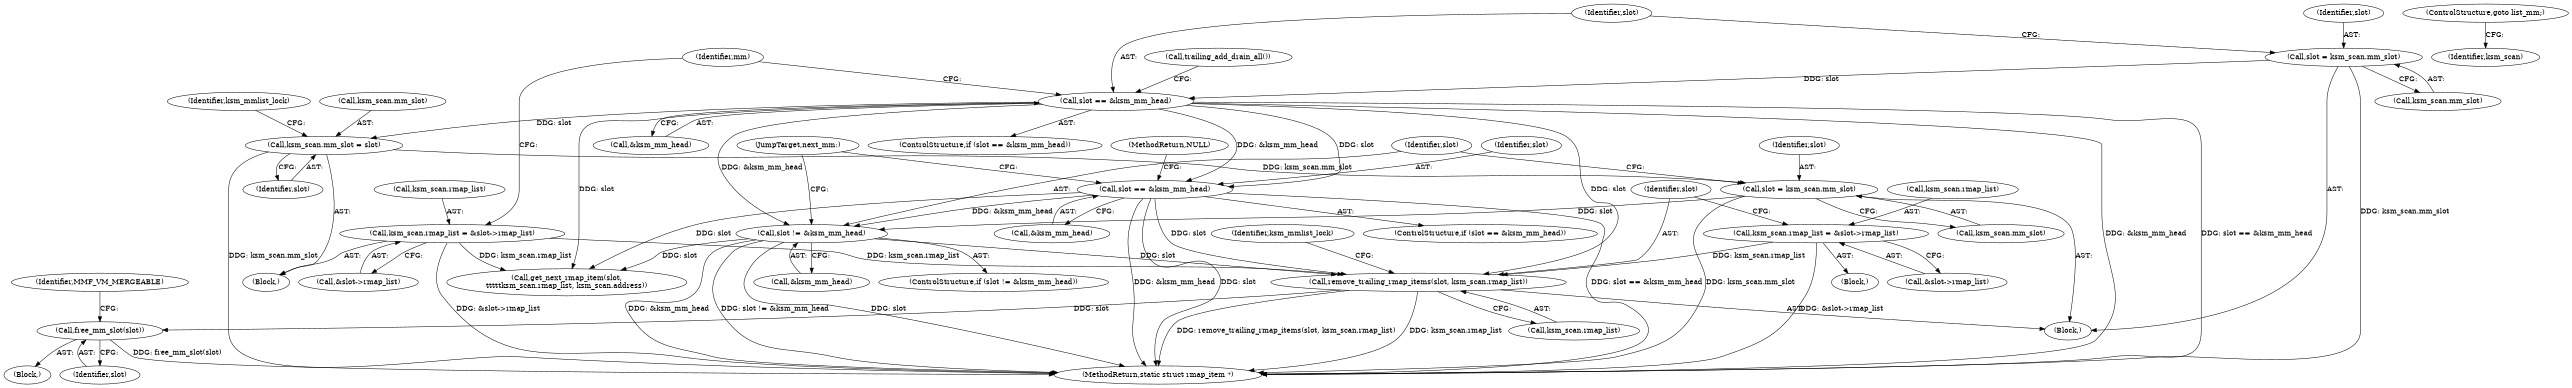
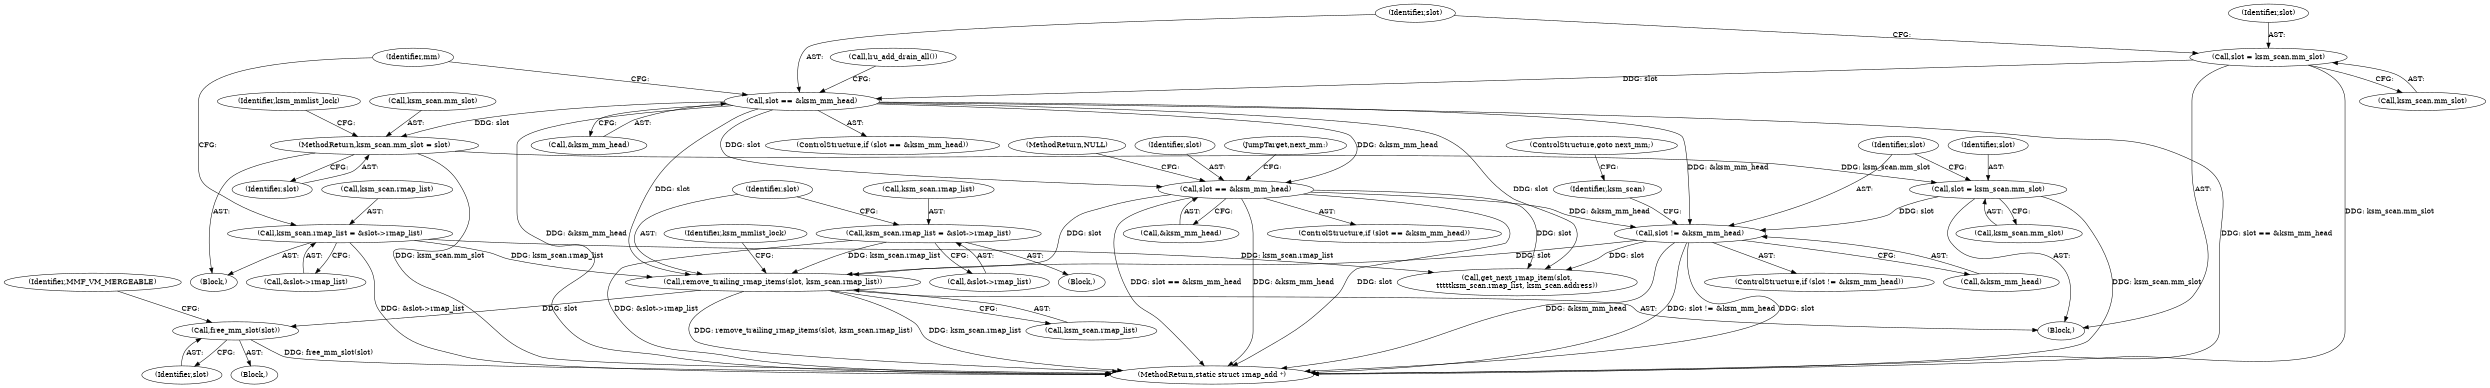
(2486, 13) -> (1592, 145)
(1218, 57) -> (893, 57)
(324, 145) -> (375, 145)
(809, 187) -> (1652, 208)
(1158, 375) -> (1212, 375)
